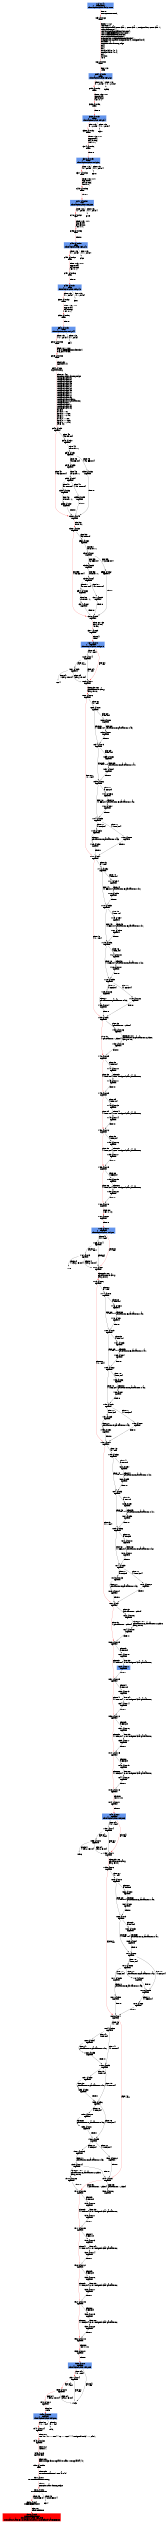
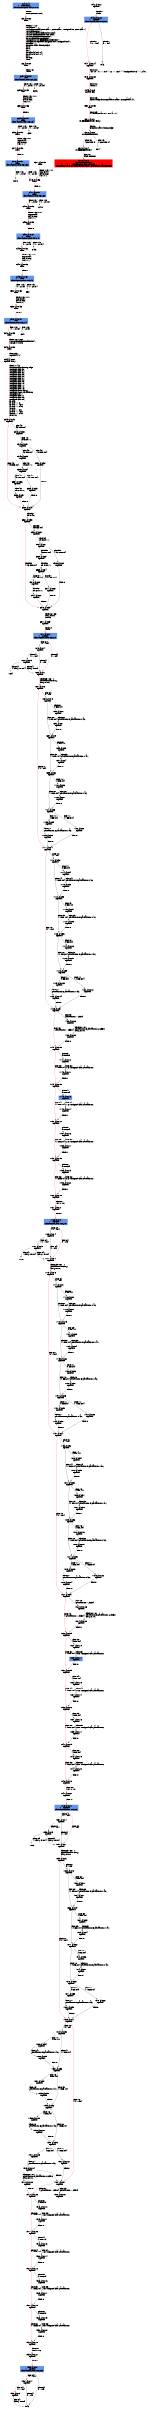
(82, 167) -> (27, 172)
(113, 1107) -> (65, 1098)
(117, 1971) -> (71, 1988)
(48, 2394) -> none
